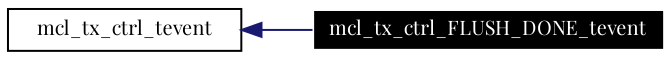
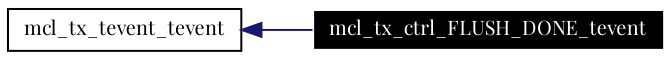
(125, 30) -> (125, 30)
